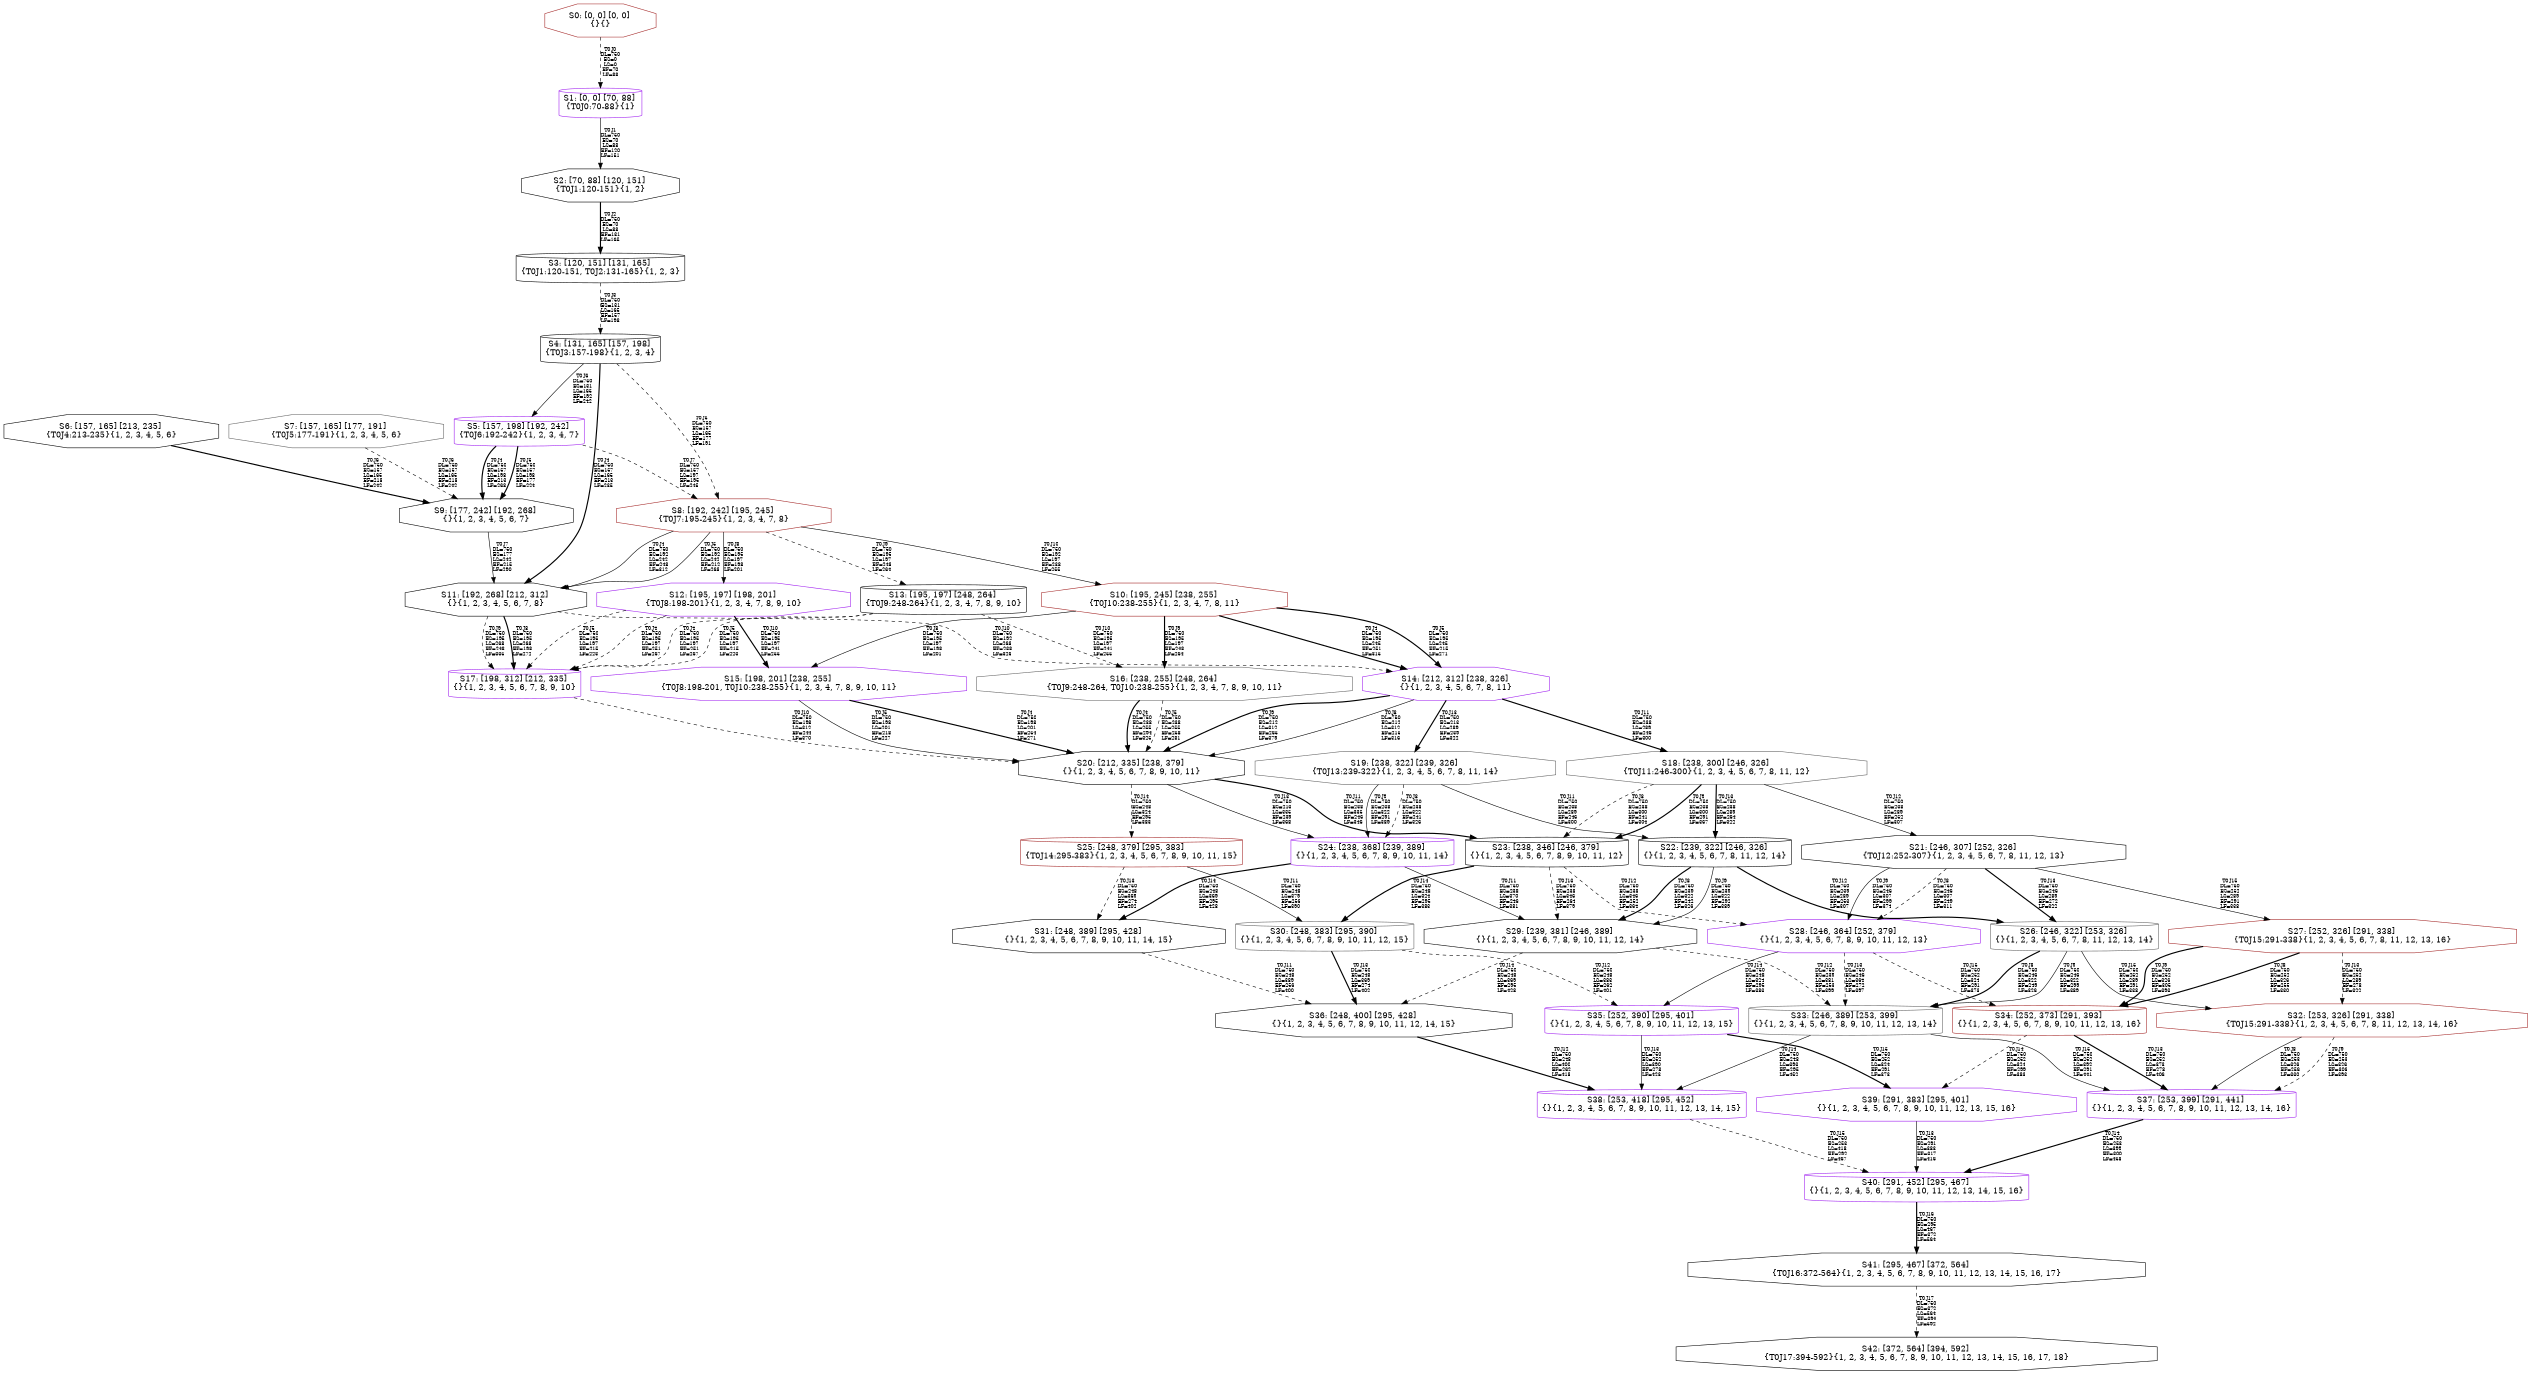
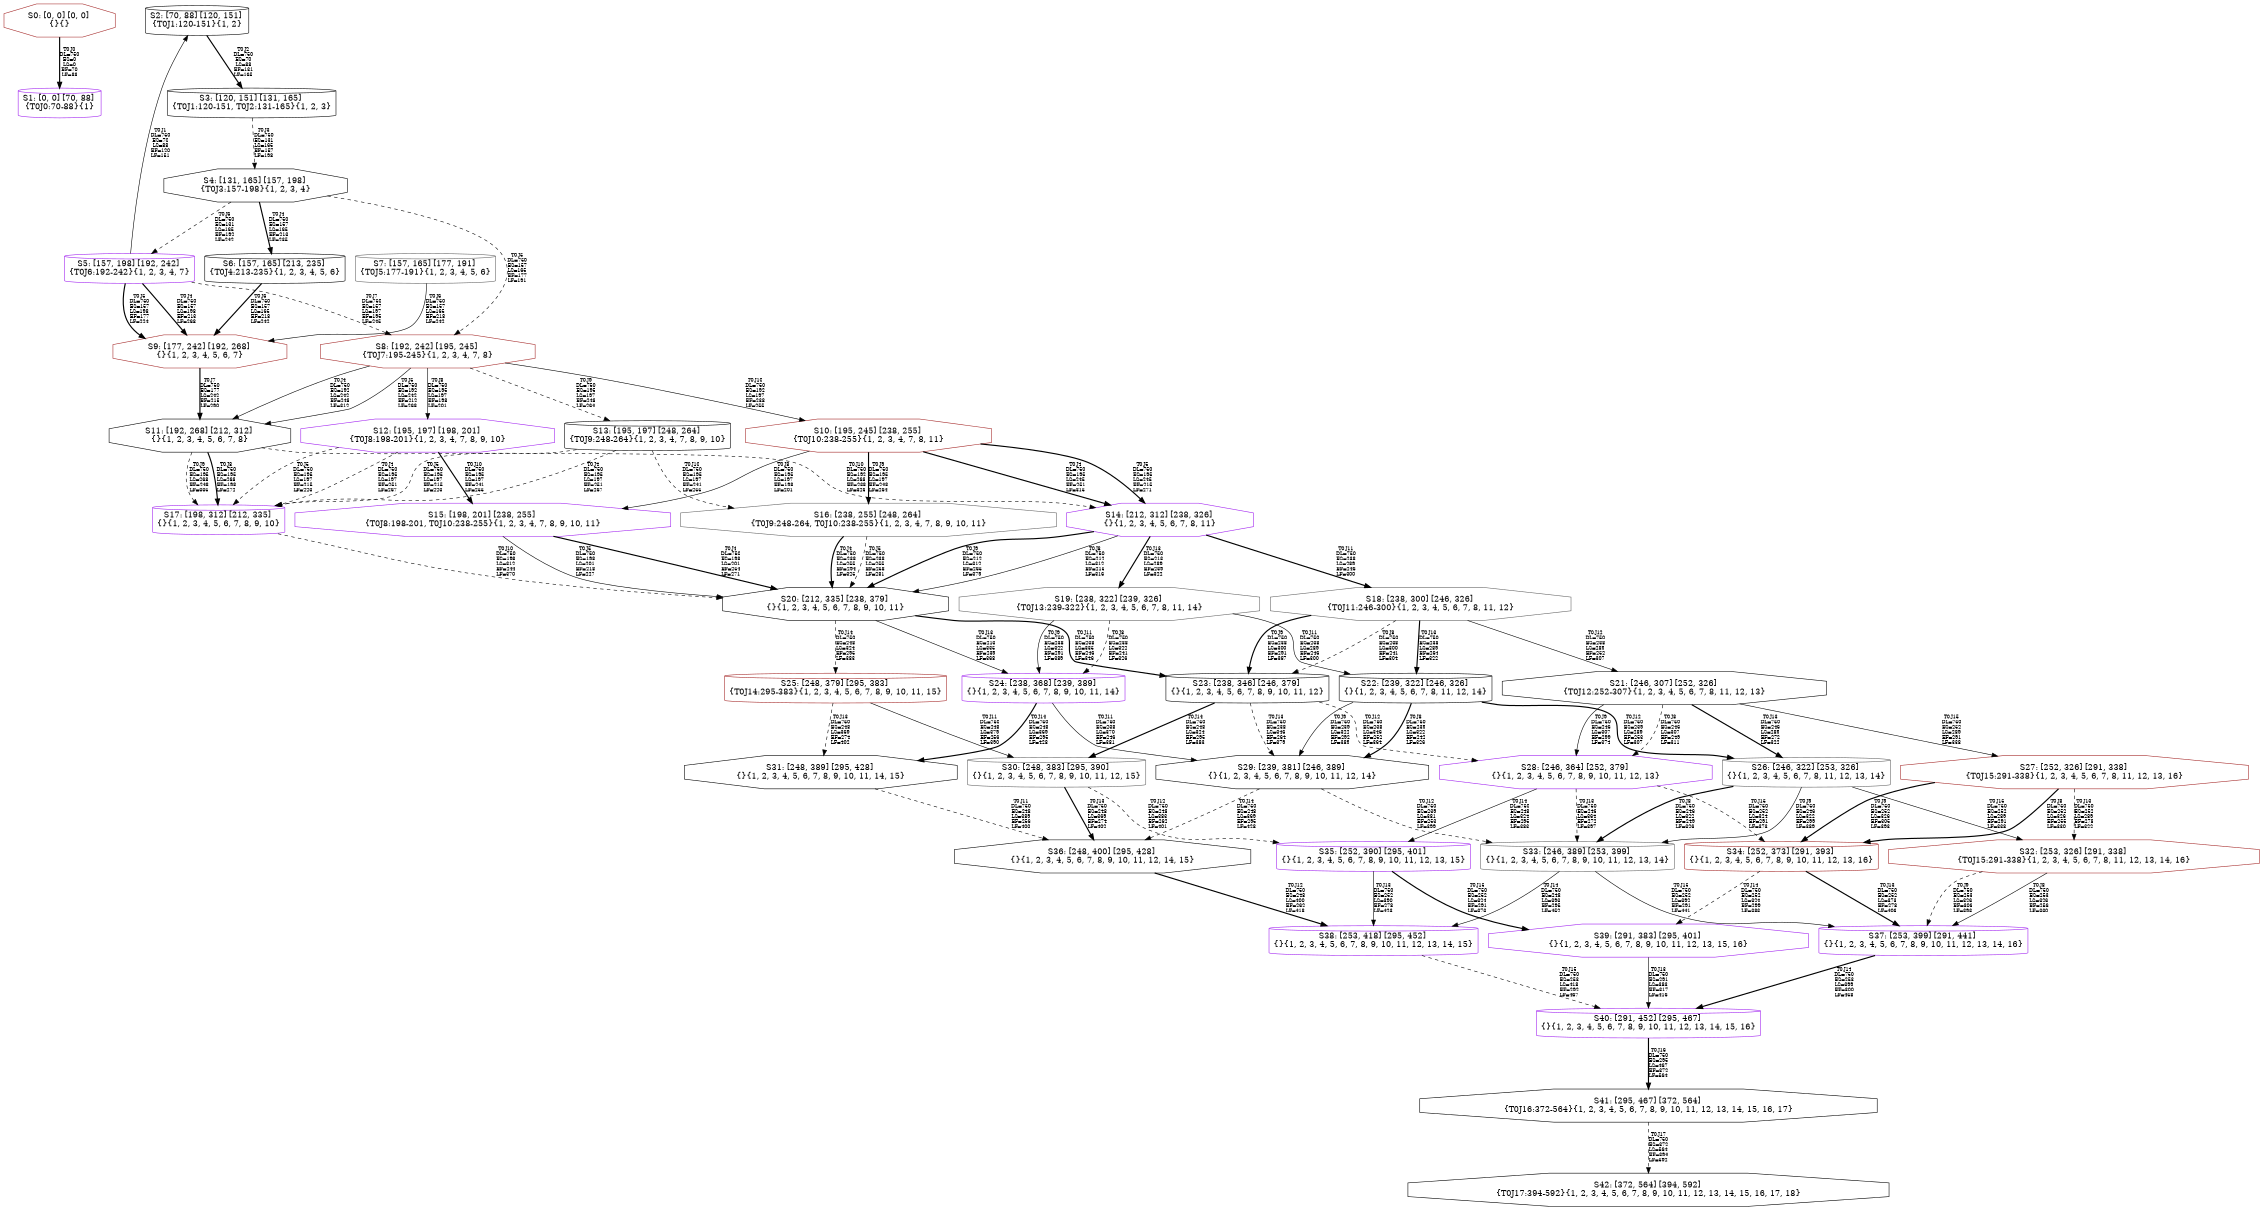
(600, 60) -> (60, 60)
(600, 140) -> (147, 144)
(600, 185) -> (197, 21)
(600, 349) -> (256, 185)
(559, 387) -> (194, 226)
(111, 431) -> (275, 268)
(336, 431) -> (425, 268)
(409, 472) -> (366, 334)
(591, 483) -> (265, 225)
(486, 515) -> (200, 351)
(491, 555) -> (200, 391)
